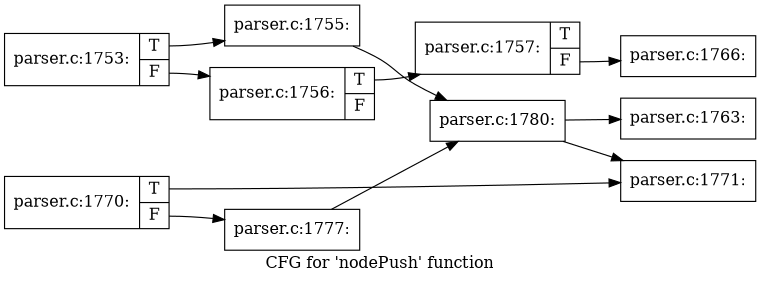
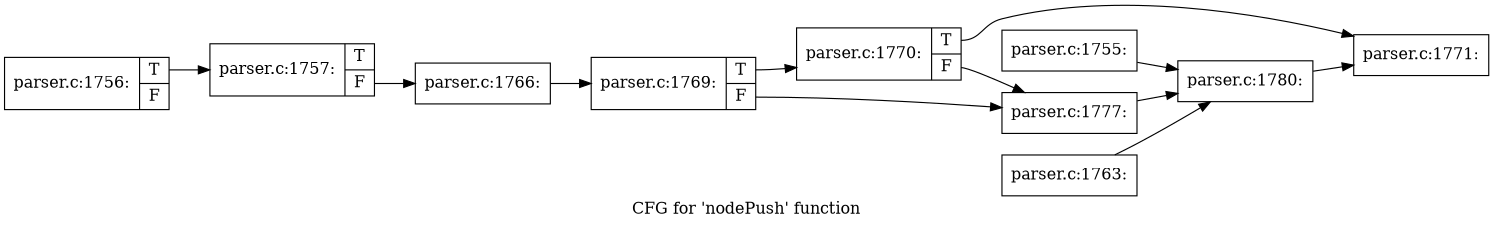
(87, 60) -> none
none -> (673, 83)
(587, 120) -> (1158, 132)
